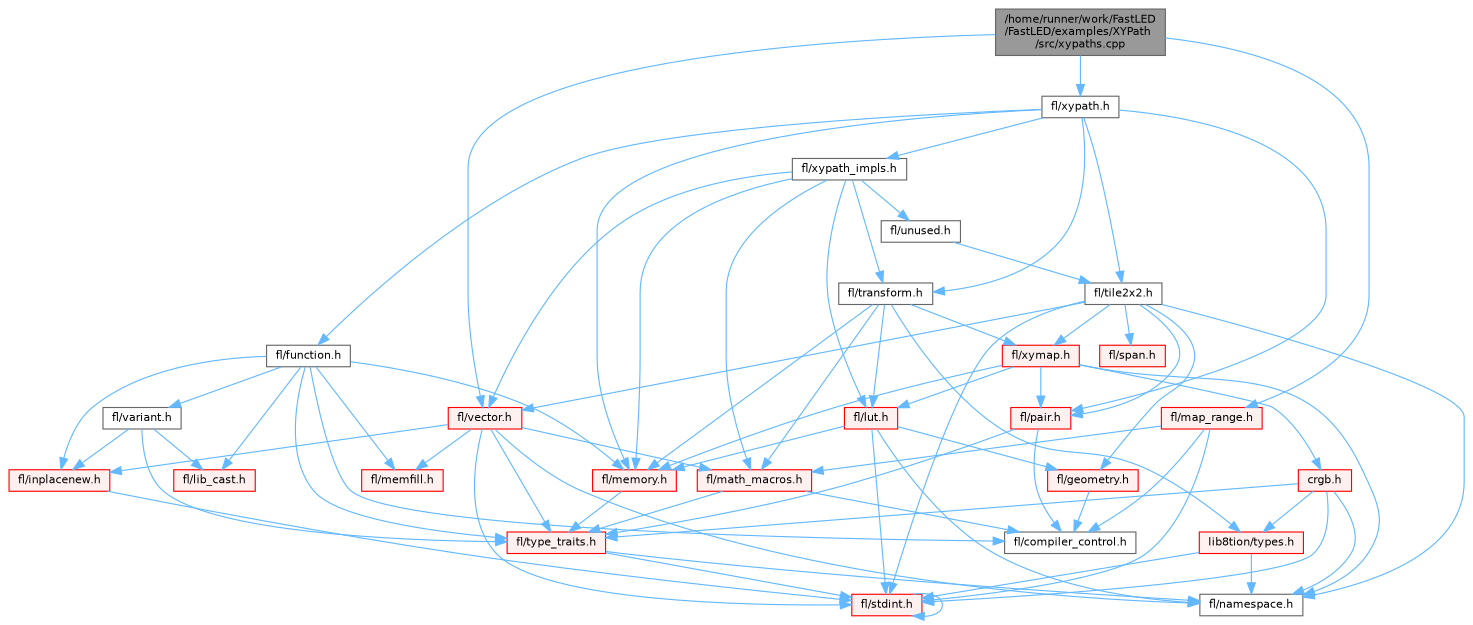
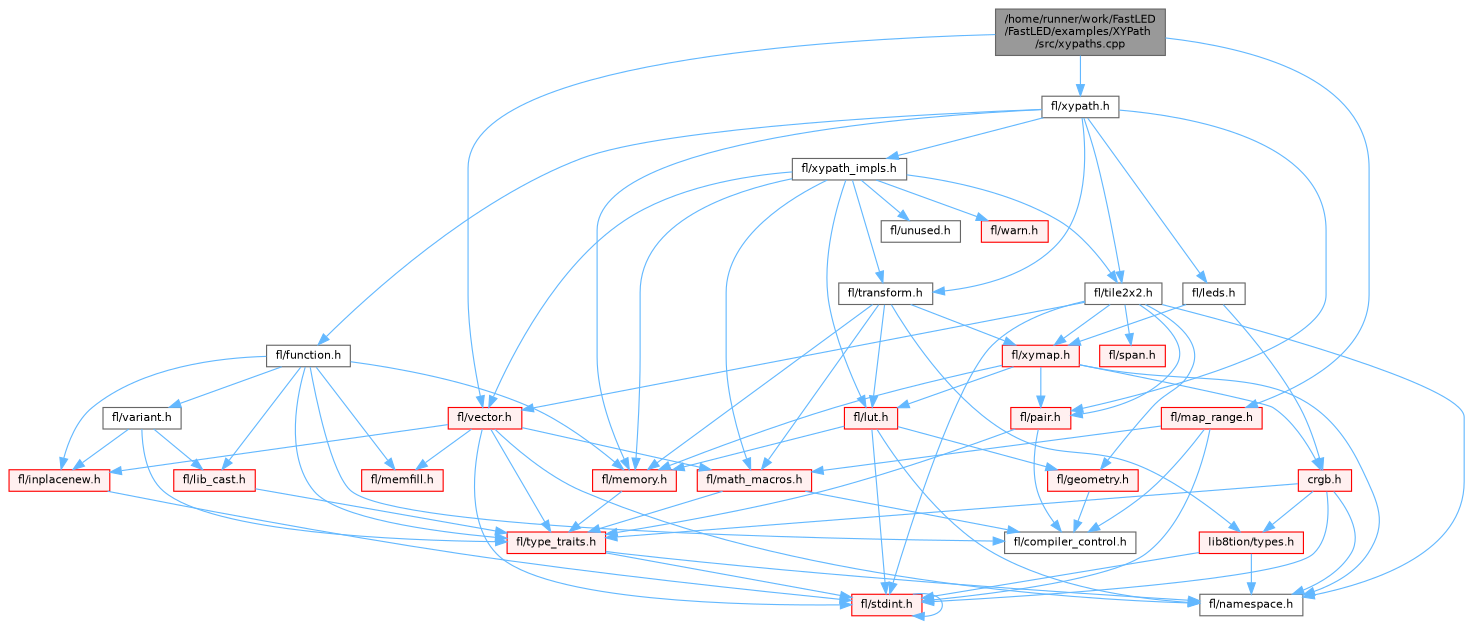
none -> (1015, 231)
(1016, 261) -> (1020, 202)
none -> (1214, 294)
none -> (376, 510)
